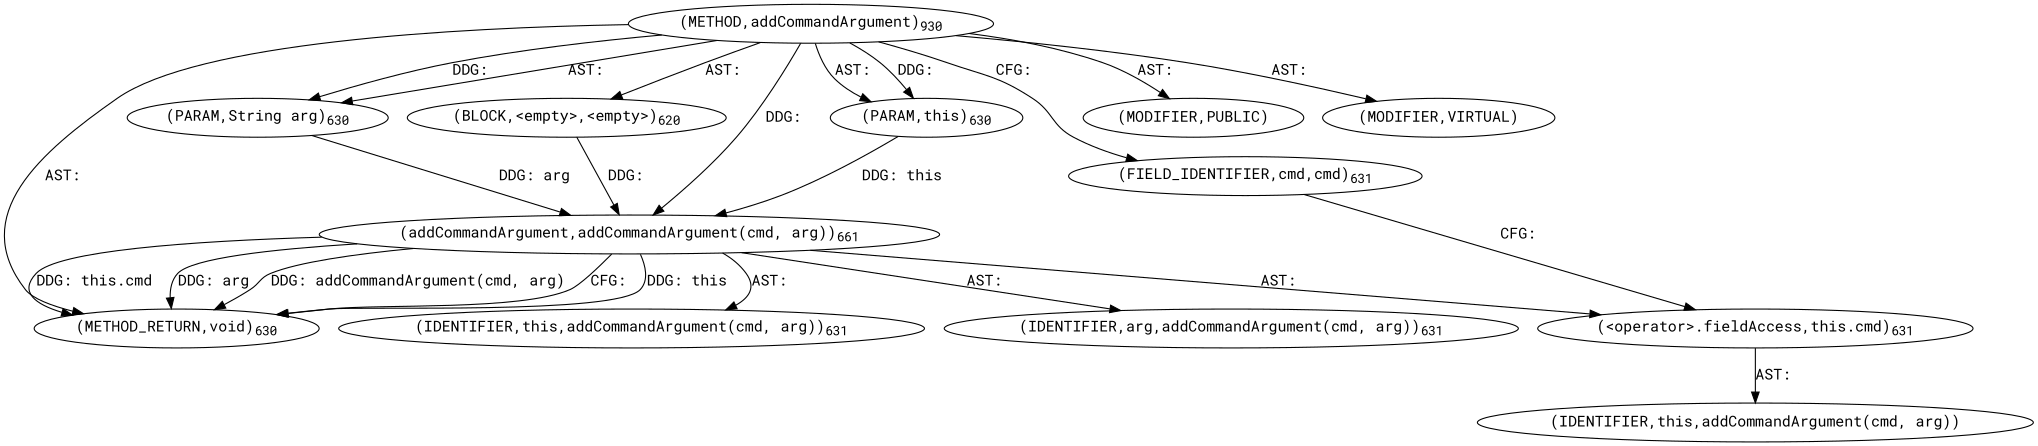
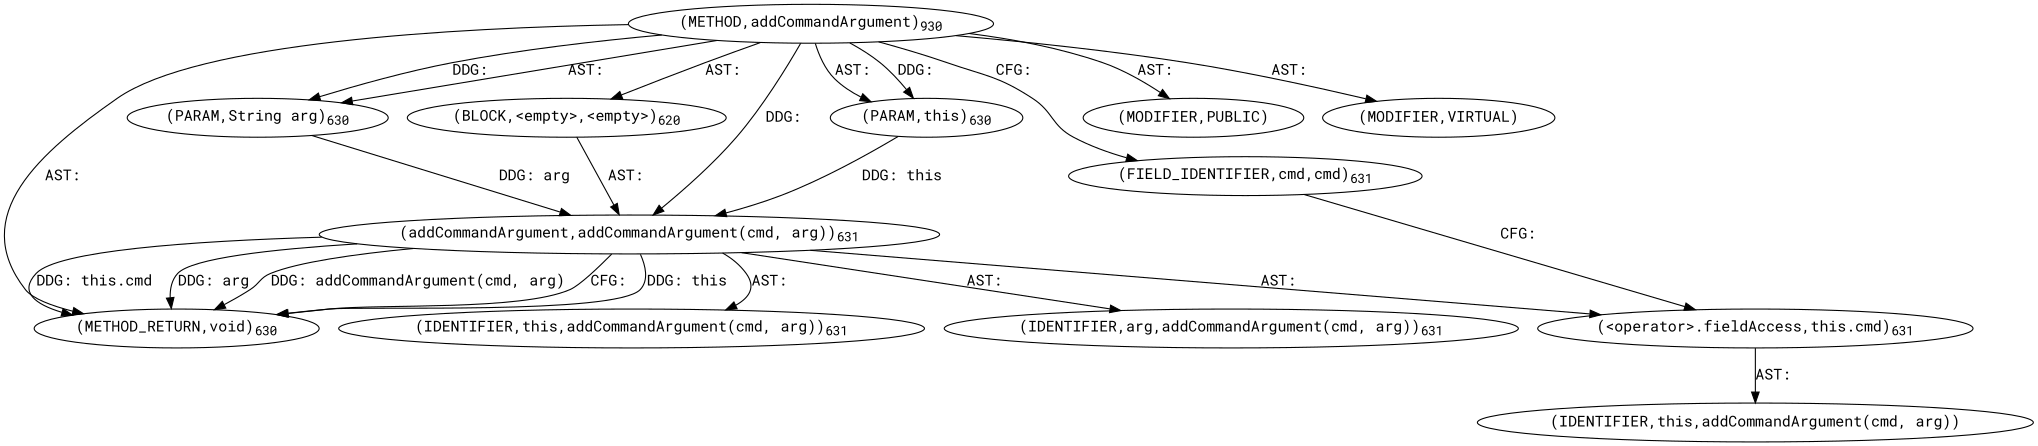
(631, 176) -> (631, 176)
(848, 233) -> (848, 233)
